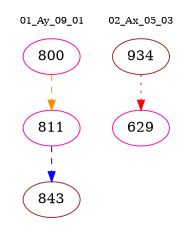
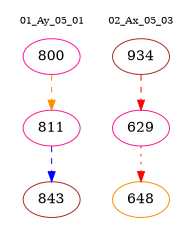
(52, 21) -> (52, 21)
(141, 87) -> (141, 87)
none -> (141, 200)
